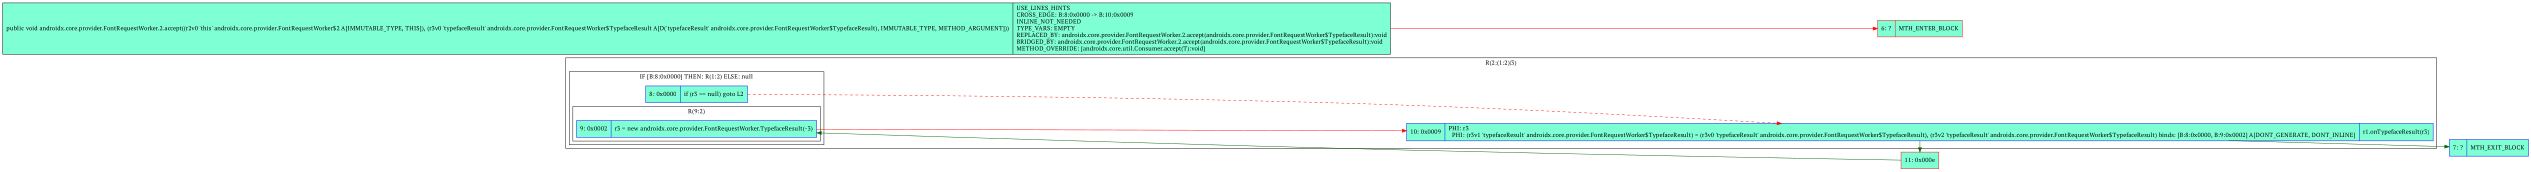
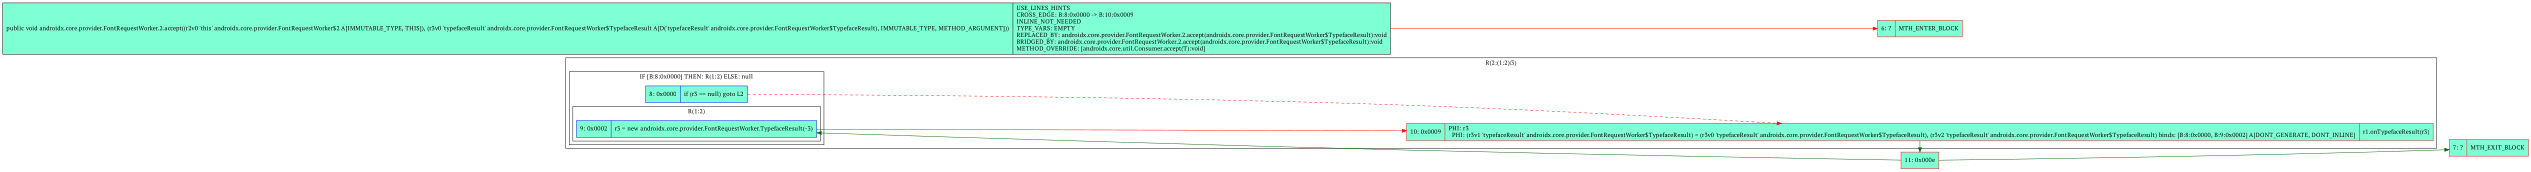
(697, 112) -> (697, 112)
(1920, 132) -> (1920, 132)
(2337, 144) -> (2192, 156)
(2489, 148) -> (2489, 148)
